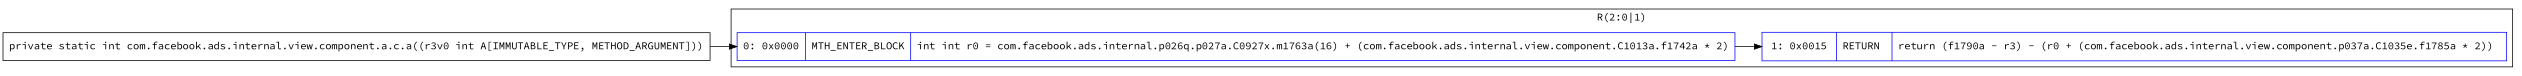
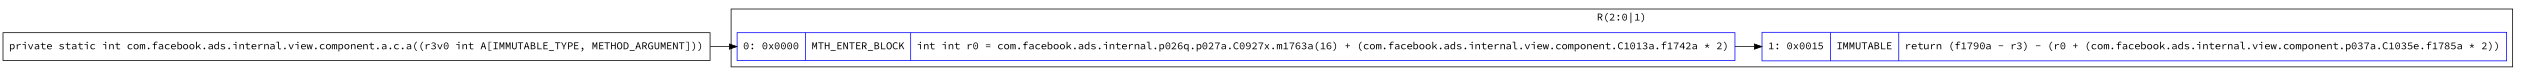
(1861, 46) -> (1865, 46)
